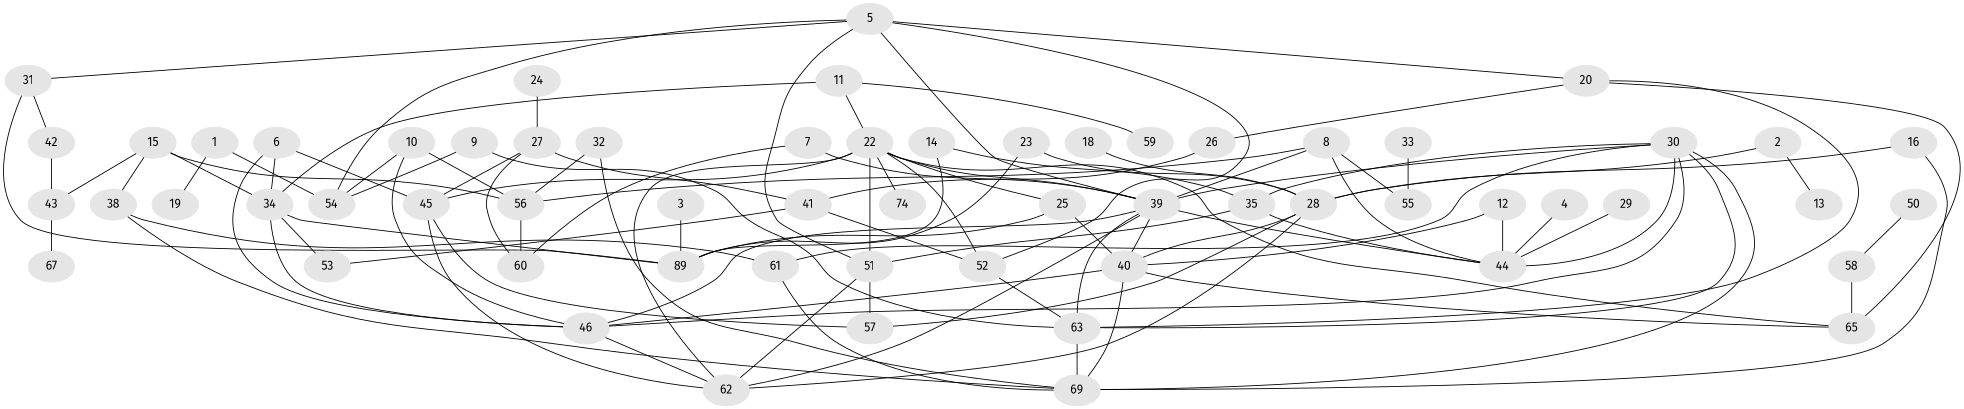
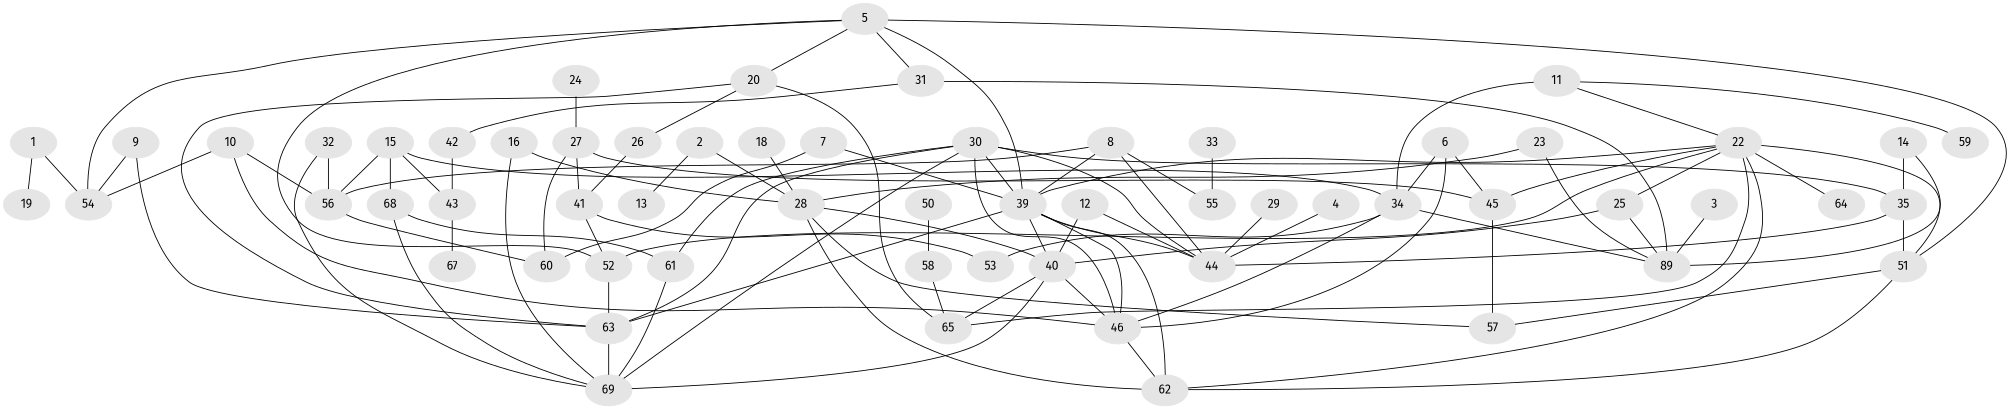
(113, 205) -> (390, 205)
(903, 205) -> (1842, 205)
(544, 349) -> none
